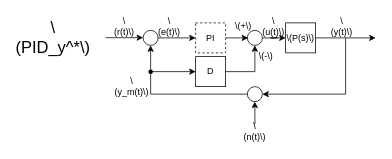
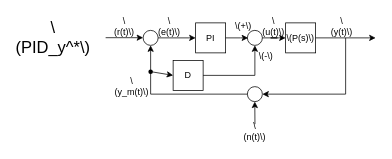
(210, 38) -> (210, 38)
(210, 72) -> (188, 75)
